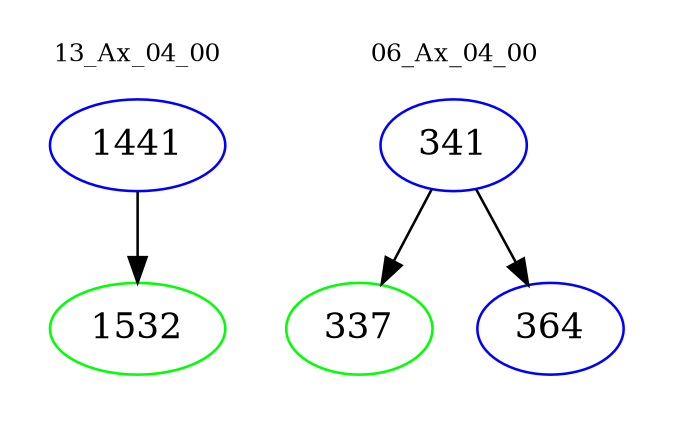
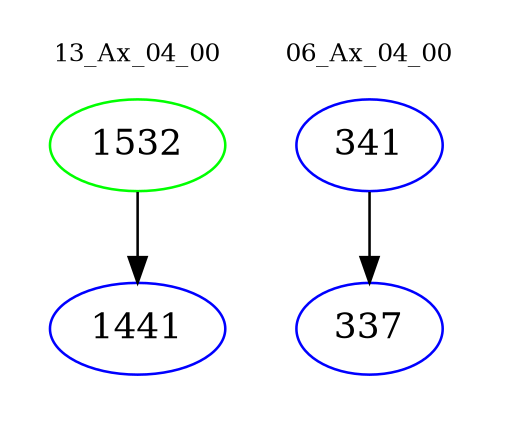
(138, 225) -> (138, 225)
(359, 329) -> (370, 329)
(550, 329) -> none
